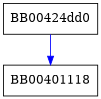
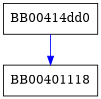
(51, 19) -> (51, 19)
